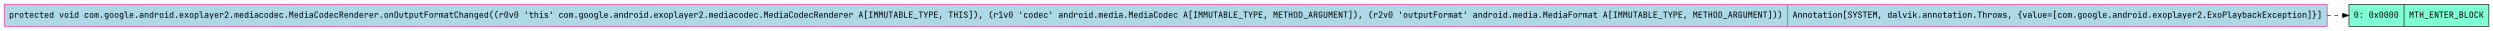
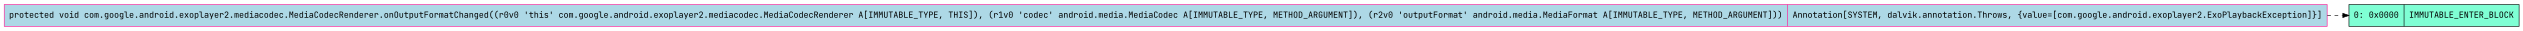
(2446, 15) -> (2462, 15)
